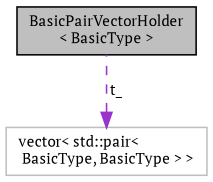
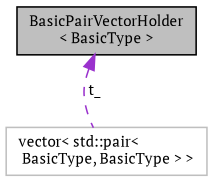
(107, 83) -> (84, 99)
